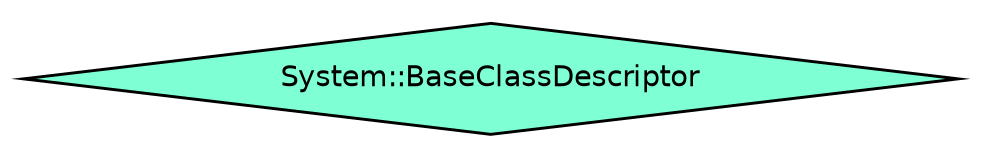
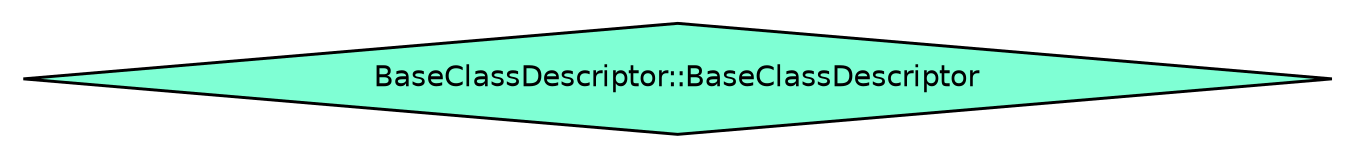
(491, 79) -> (678, 79)
